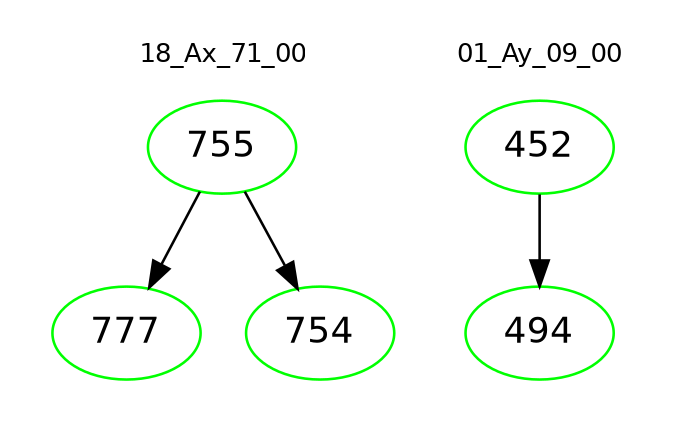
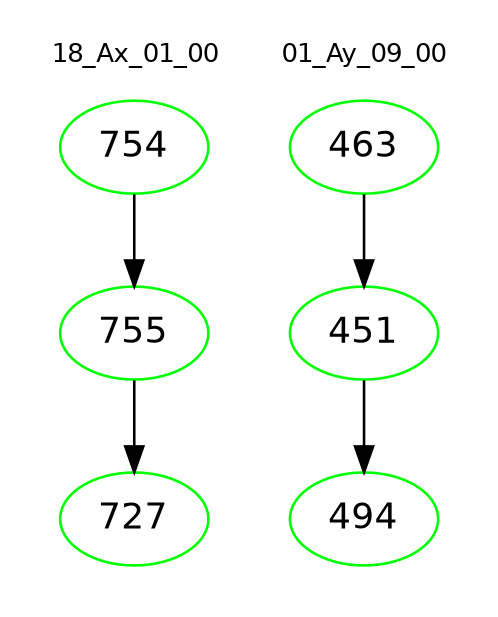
(223, 56) -> (136, 56)
none -> (364, 147)
(540, 147) -> (364, 333)
(265, 229) -> (134, 227)
(127, 333) -> (134, 519)
